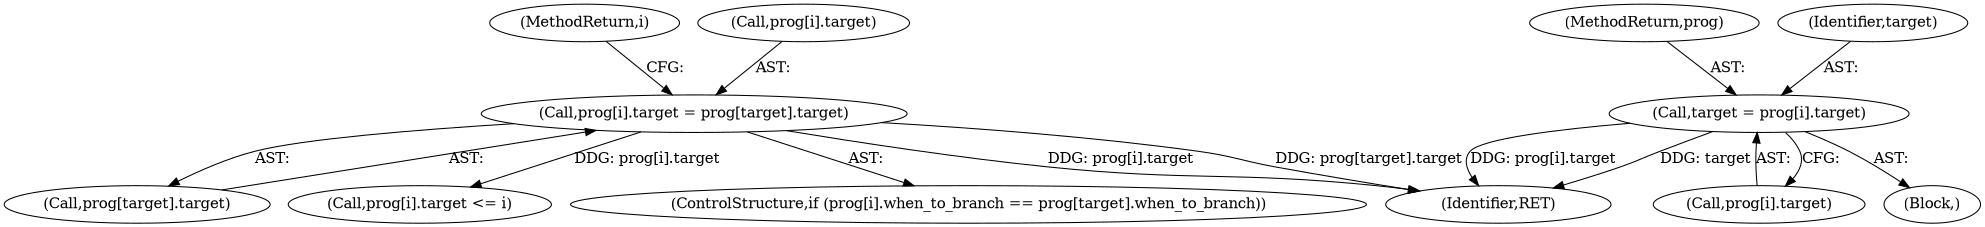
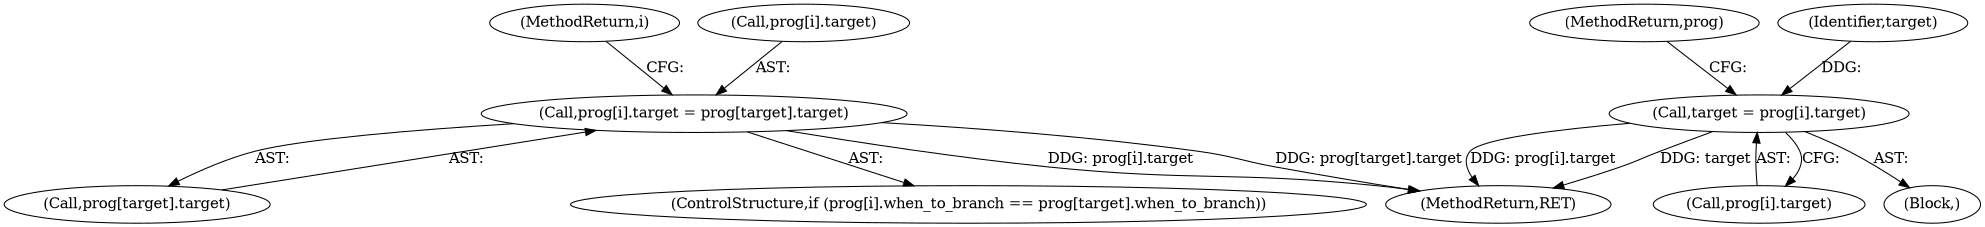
(1730, 68) -> (1730, 68)
(1844, 68) -> (1844, 68)
(420, 204) -> none
(1498, 204) -> (1498, 204)
